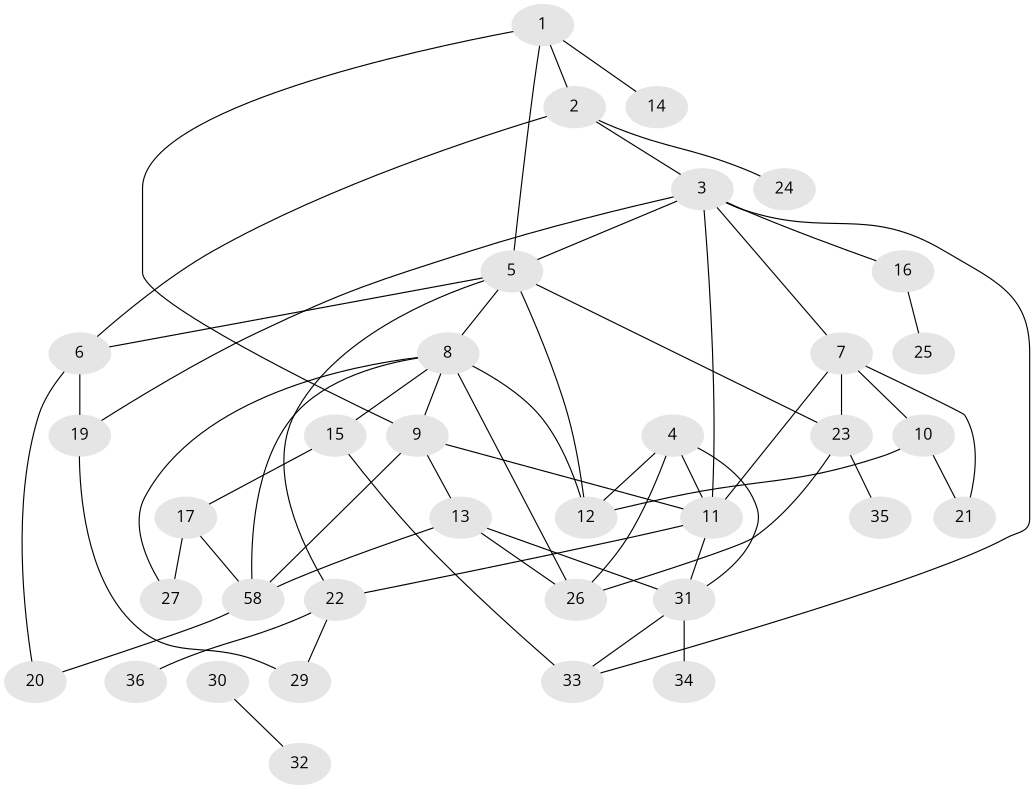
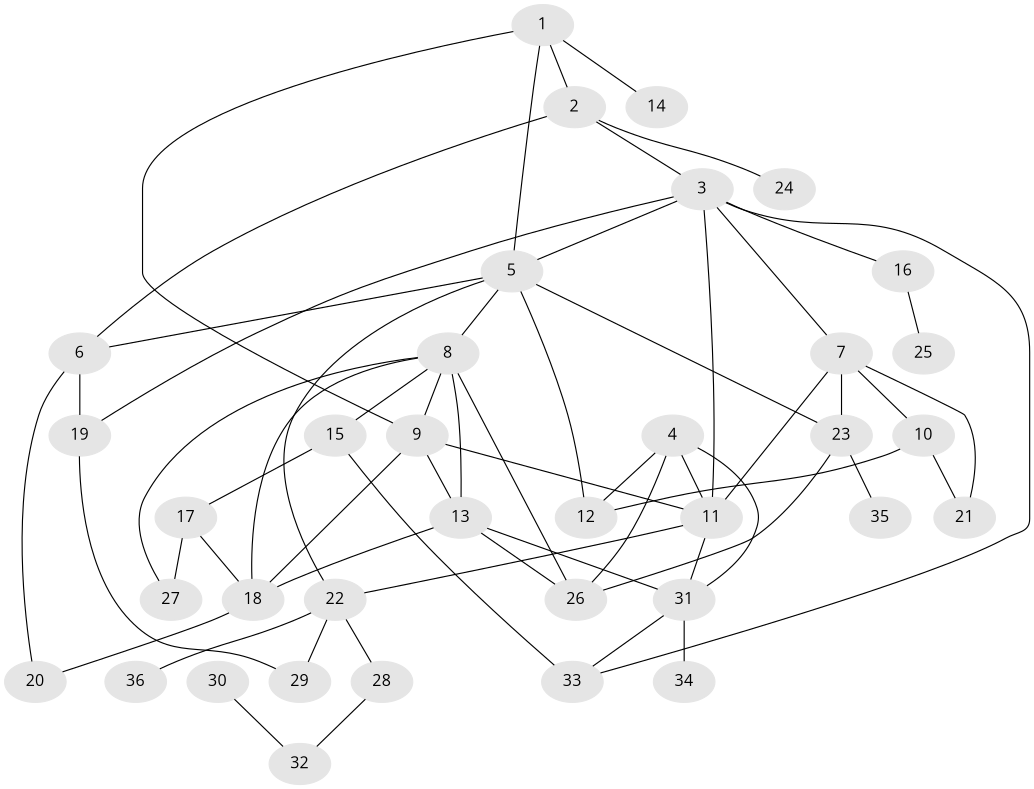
(542, 419) -> (460, 435)
(253, 600) -> (253, 600)
none -> (382, 682)
